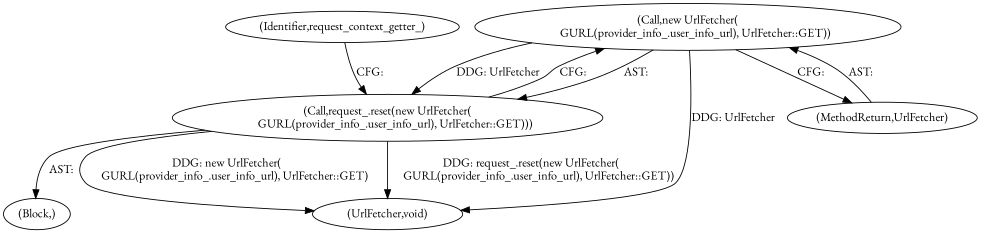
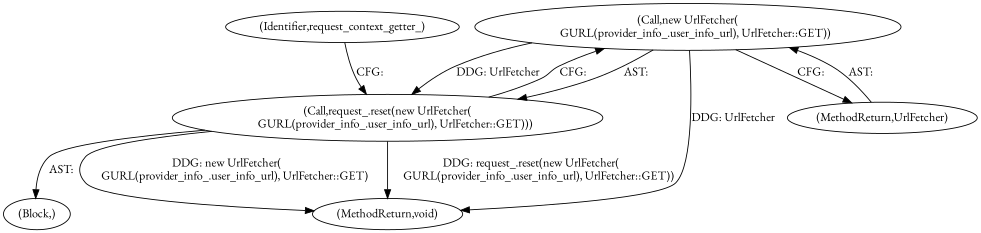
(388, 214) -> (388, 214)
